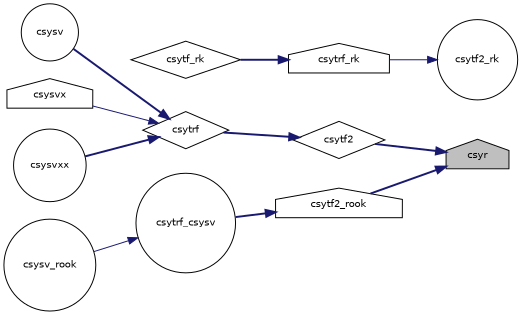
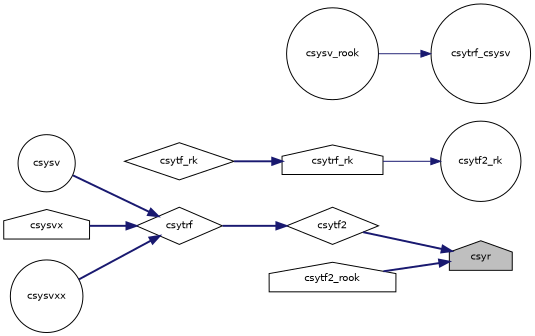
(121, 113) -> (108, 226)
(251, 215) -> none
